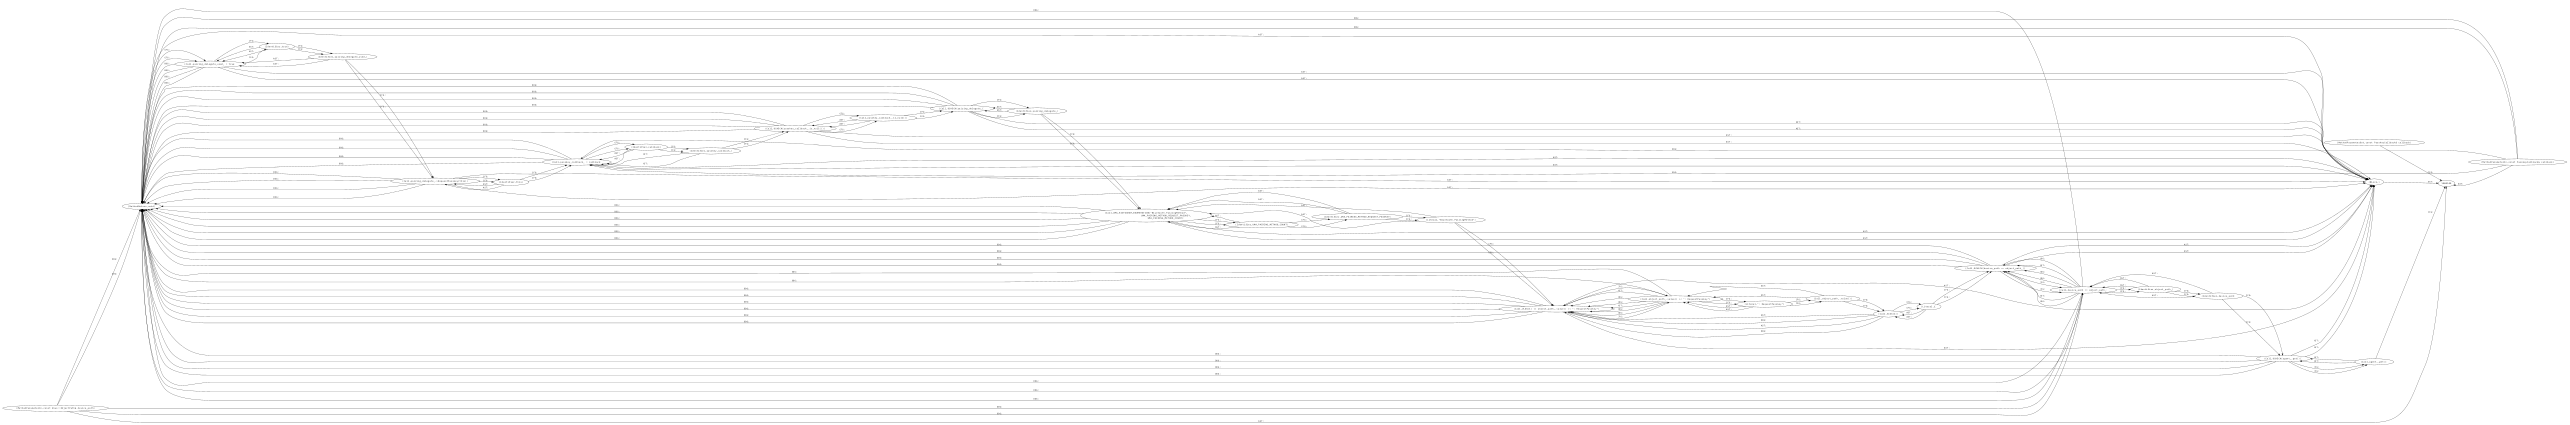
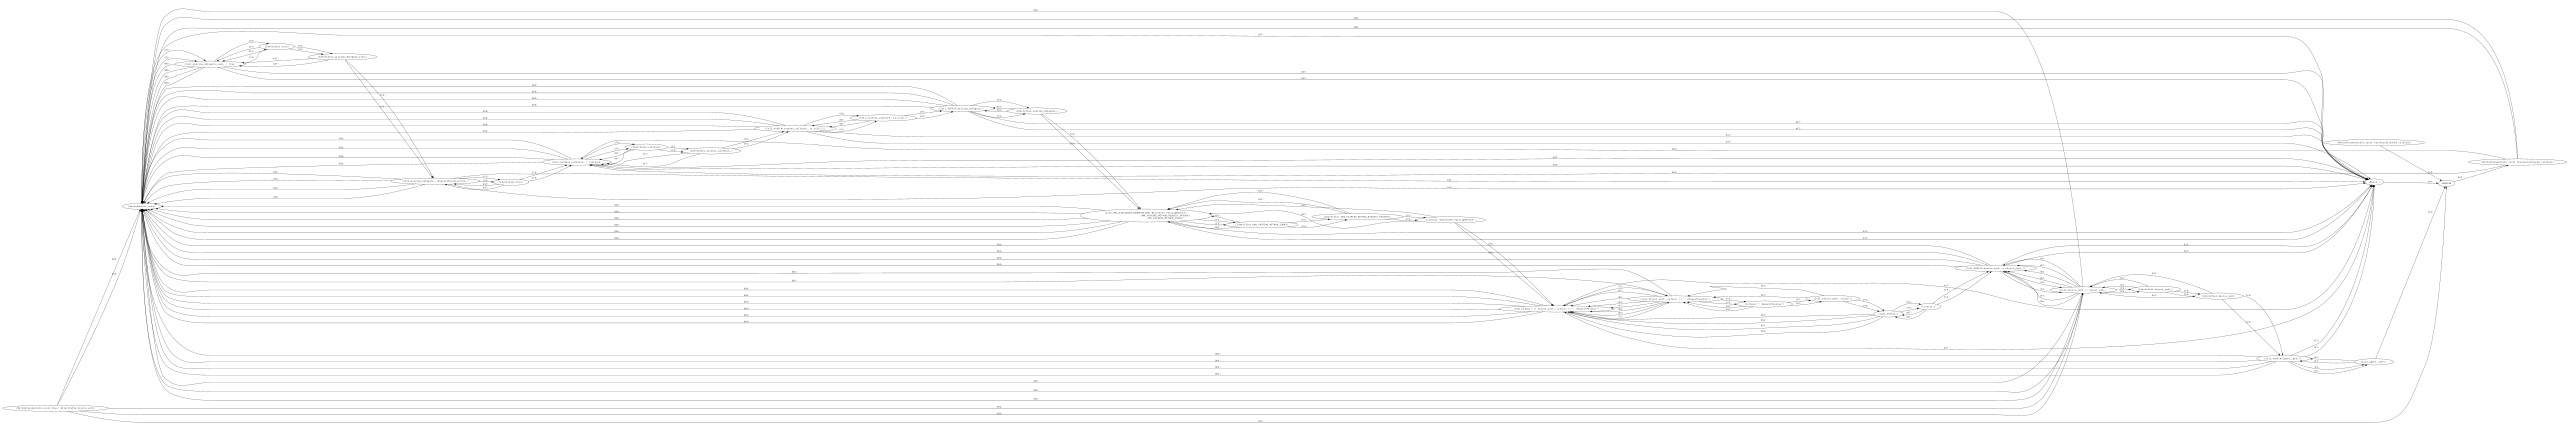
(2485, 179) -> (2480, 174)
